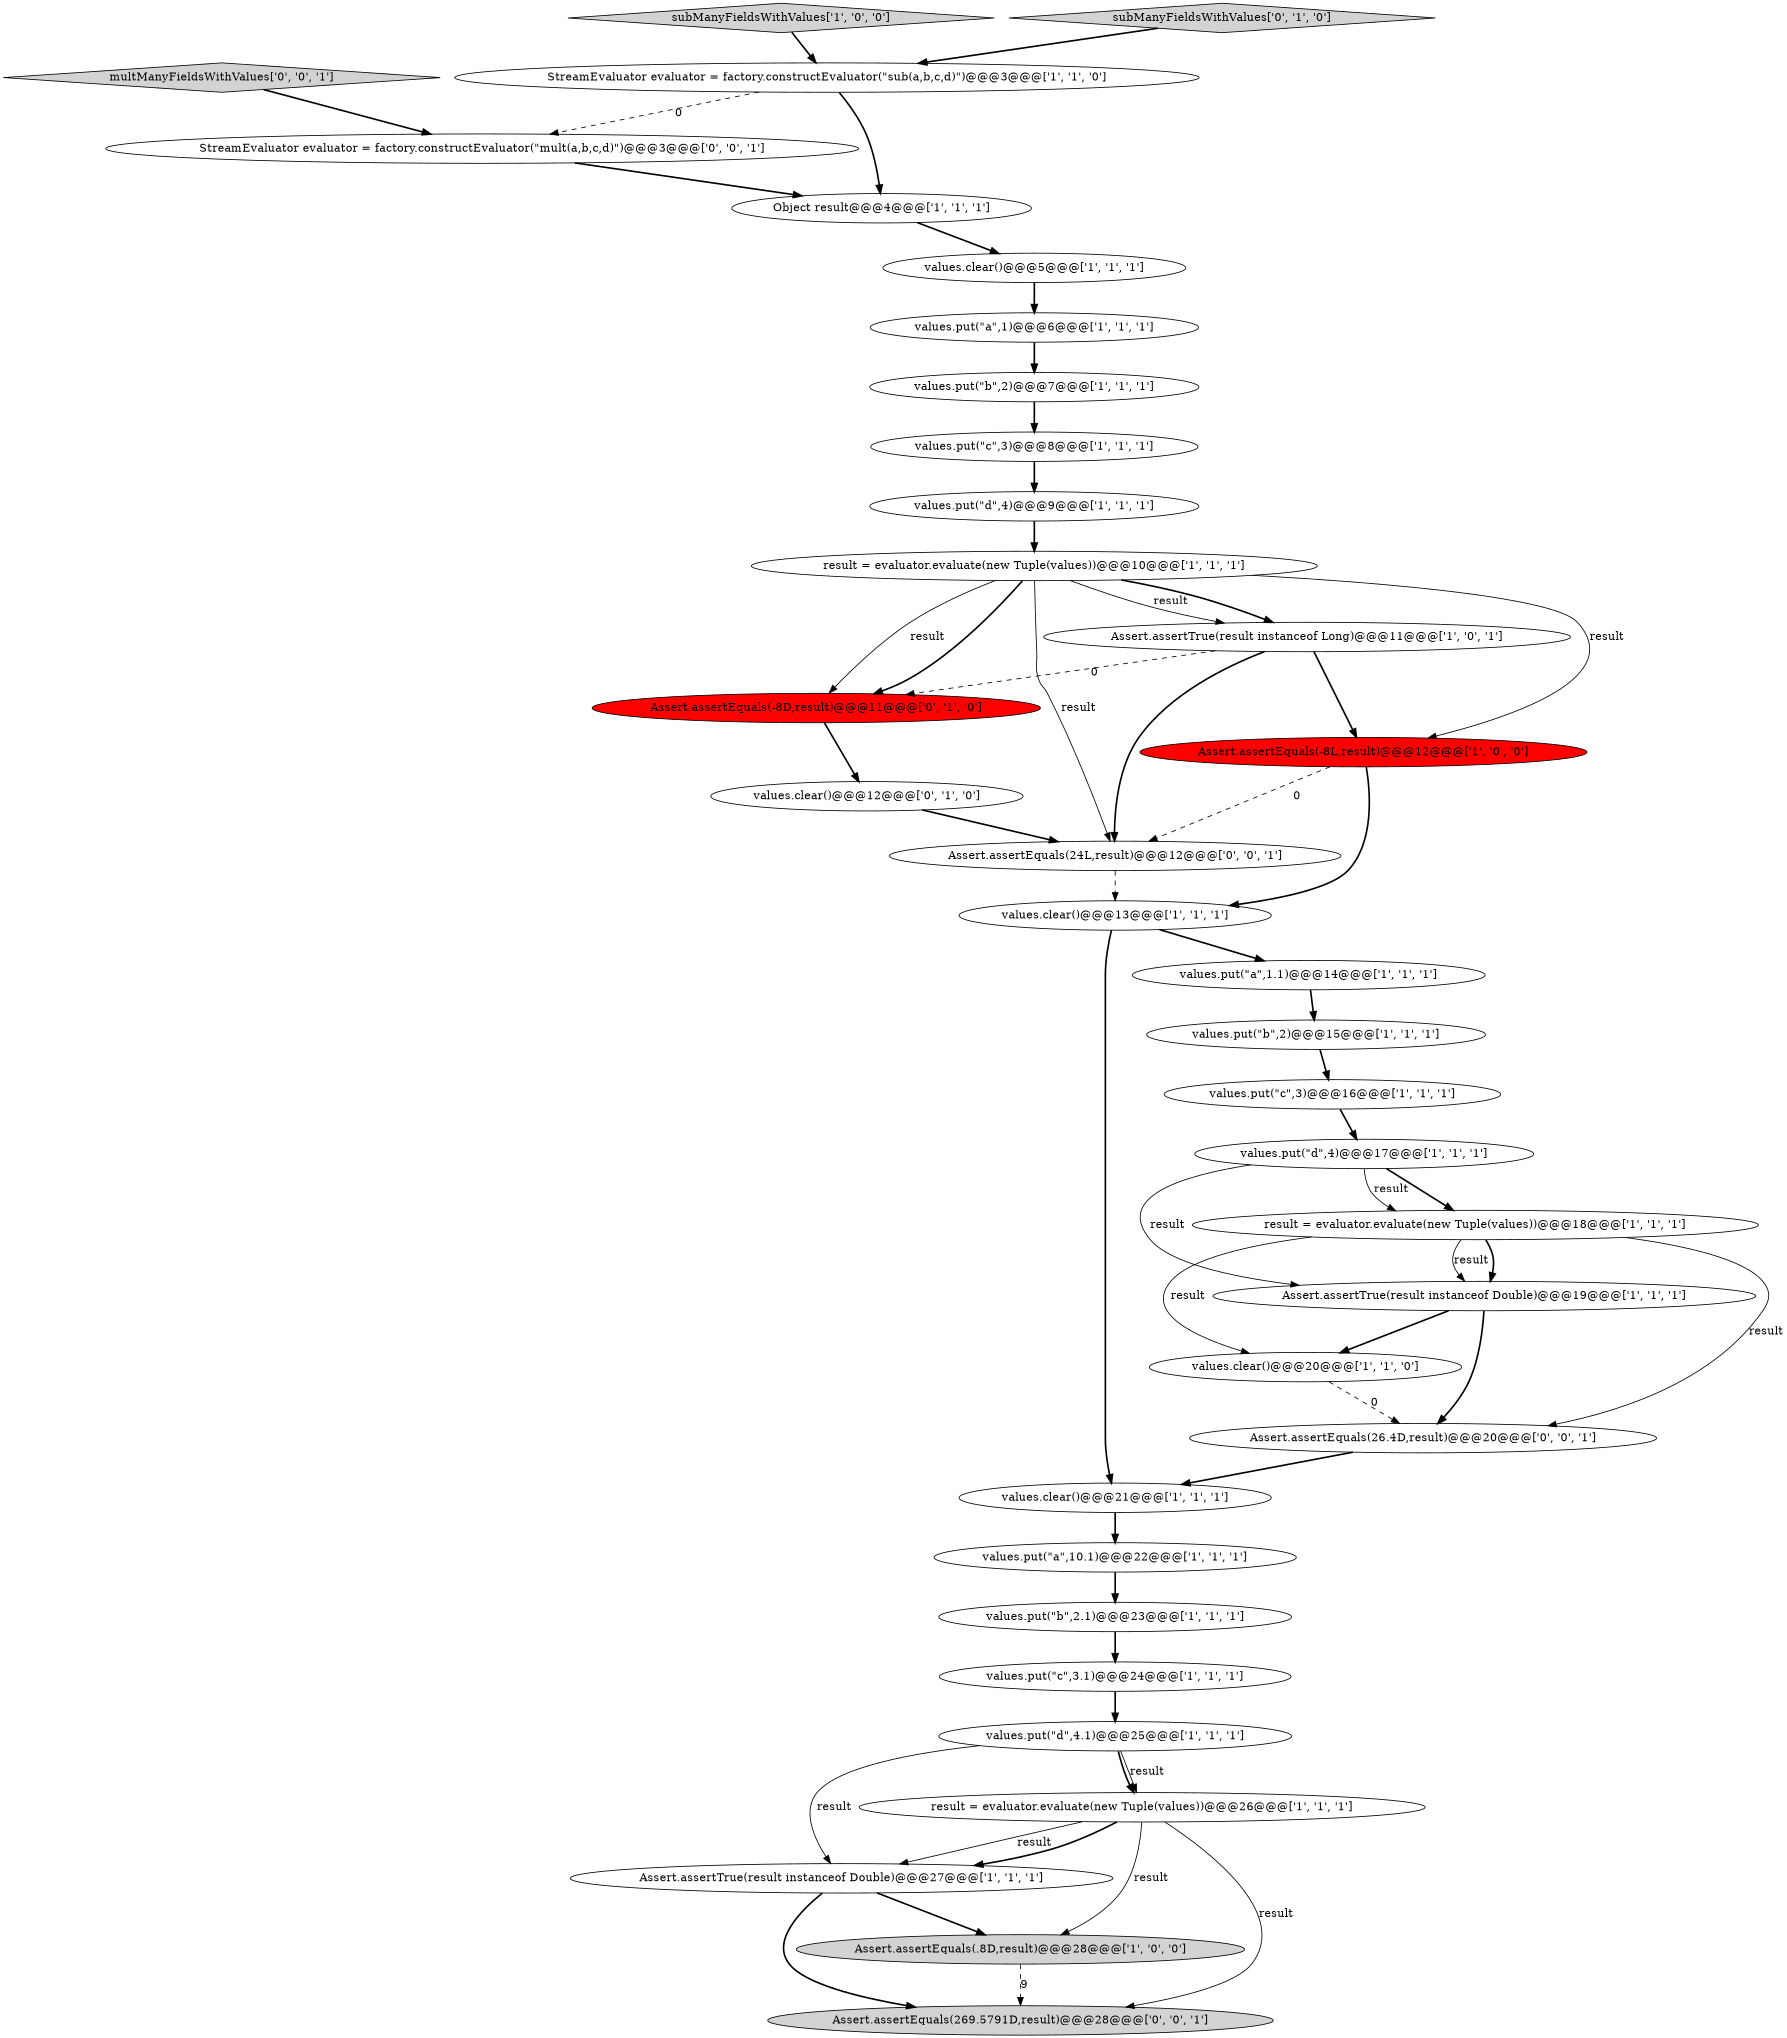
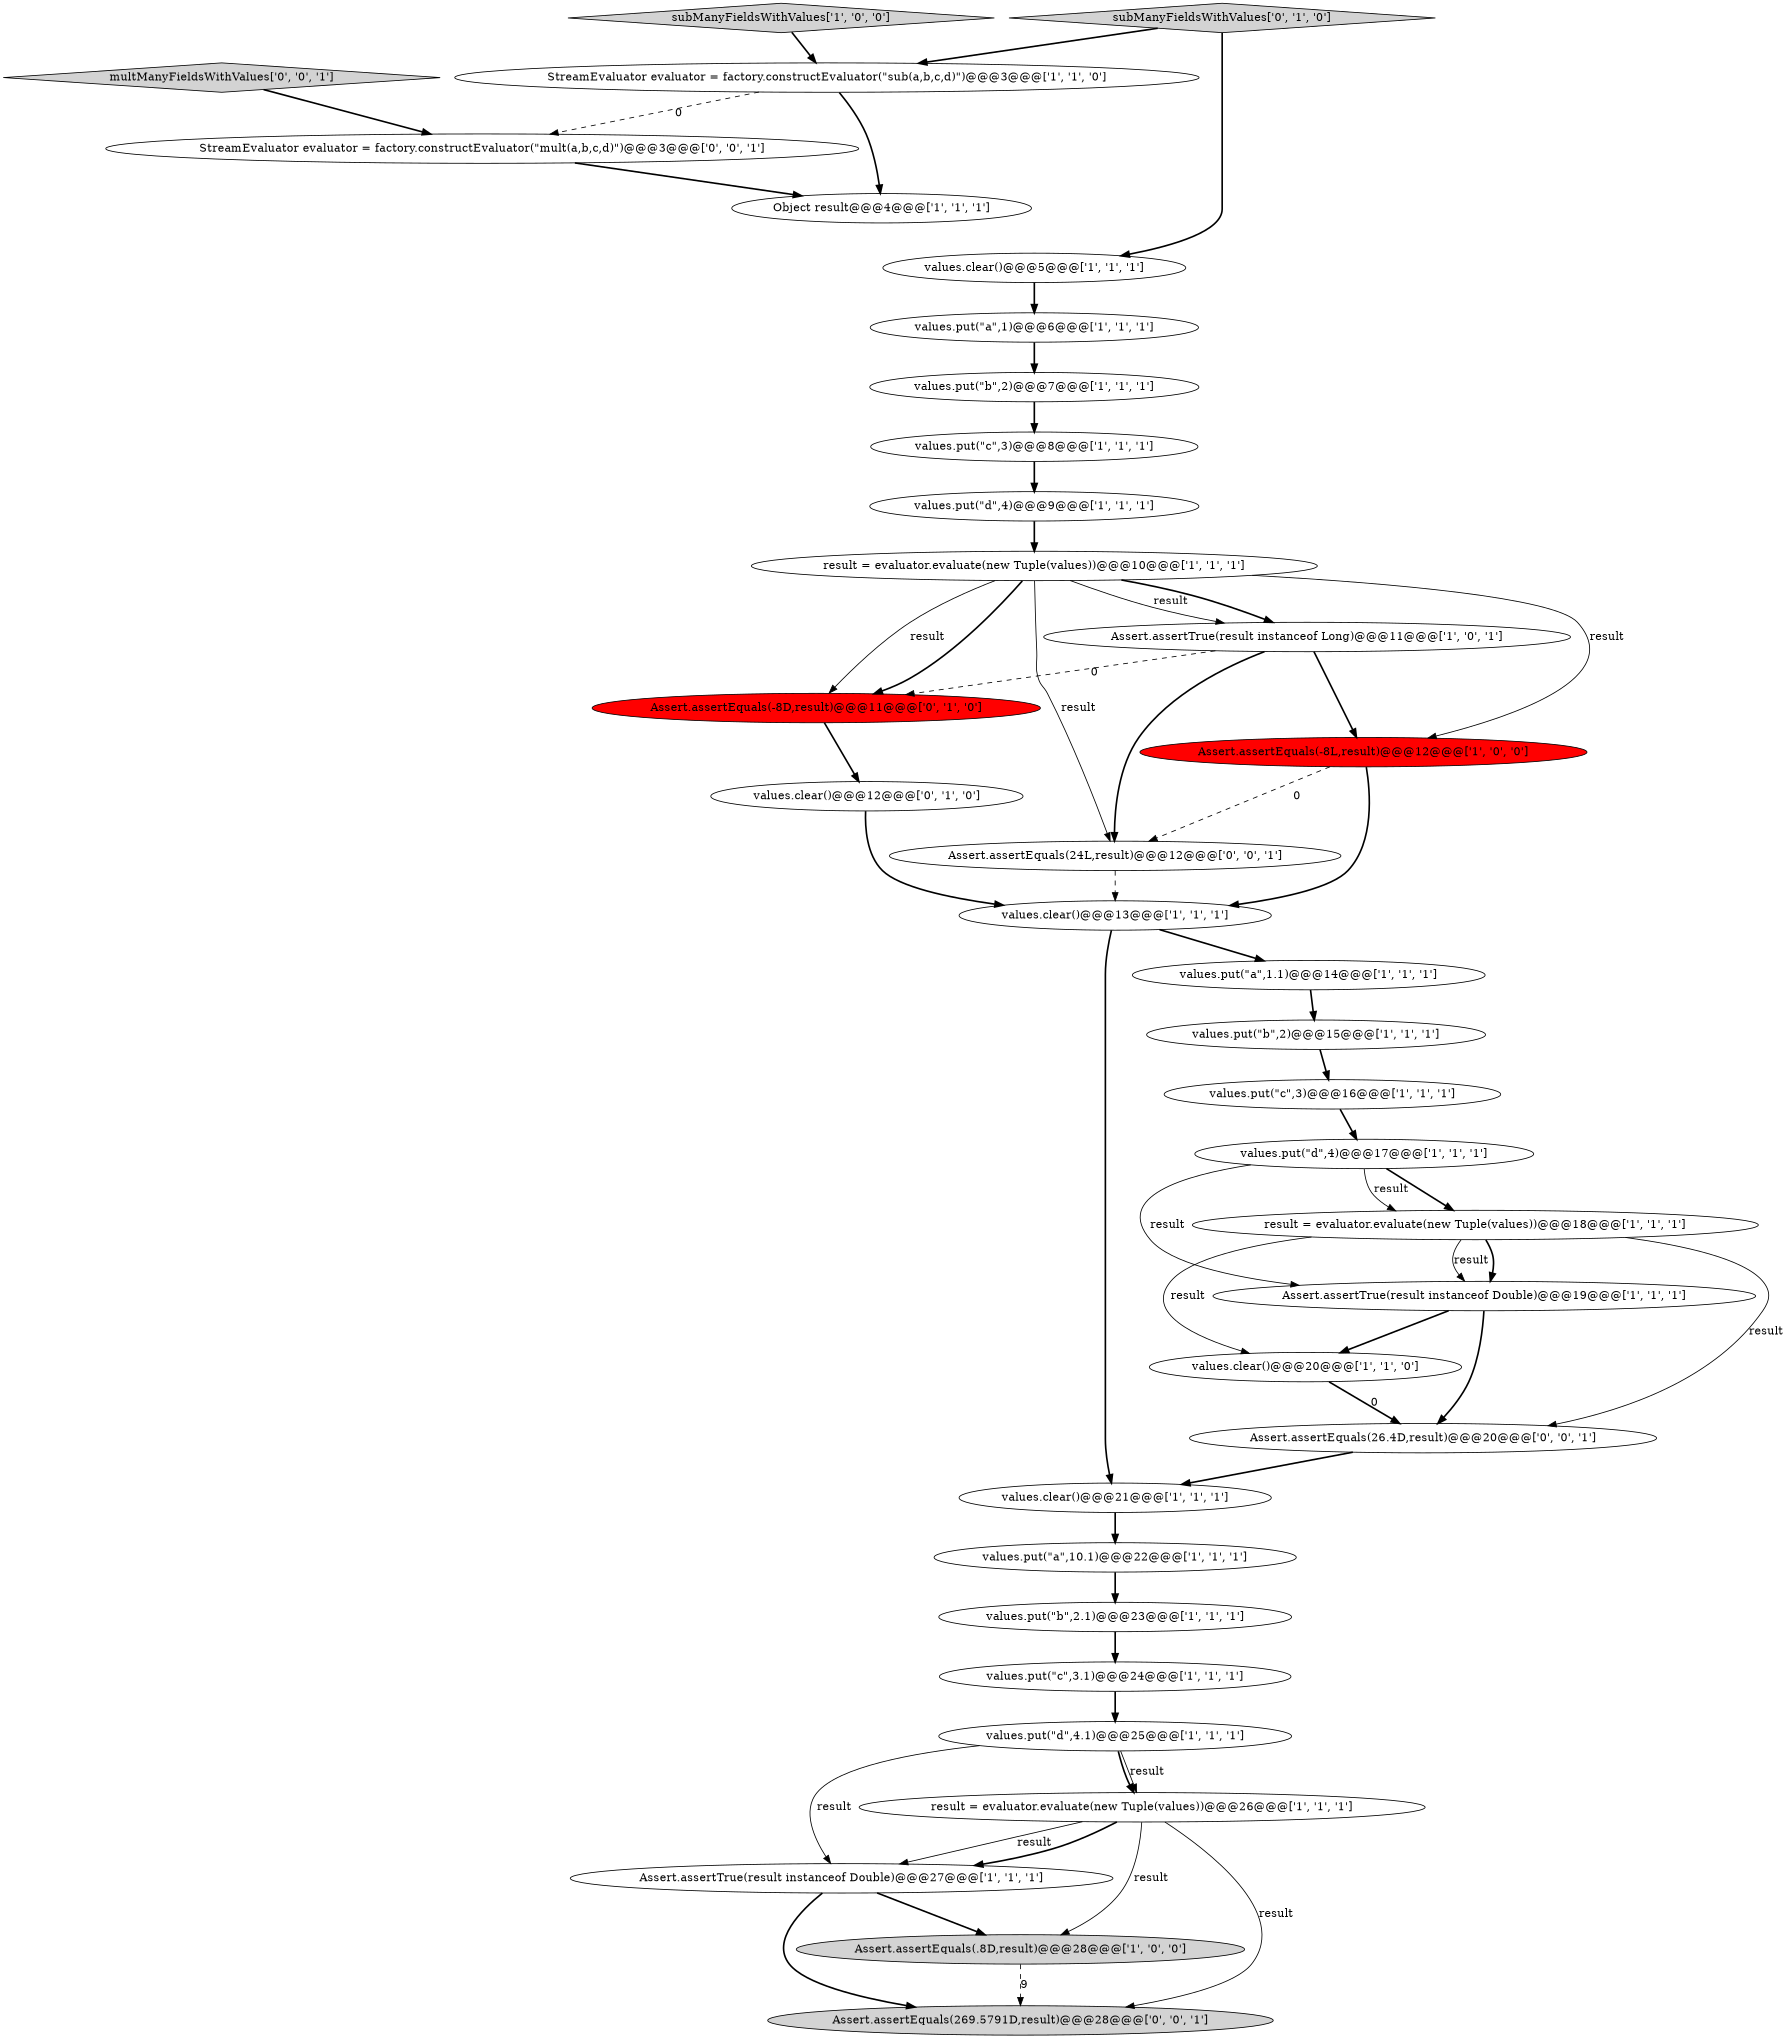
(954, 237) -> (1222, 175)
(986, 825) -> (906, 884)
(1361, 1400) -> (1361, 1400)
